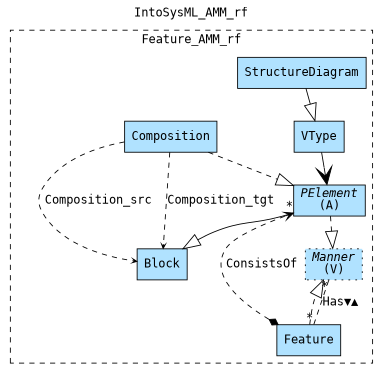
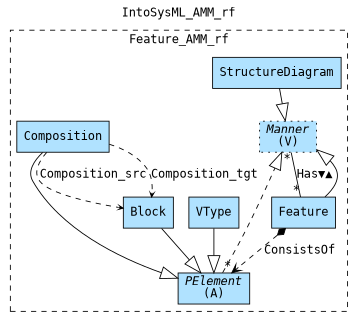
(308, 96) -> (281, 96)
(323, 160) -> (214, 242)
(243, 166) -> (76, 228)
(245, 223) -> (175, 244)
(321, 302) -> (296, 175)
(312, 310) -> (337, 180)
